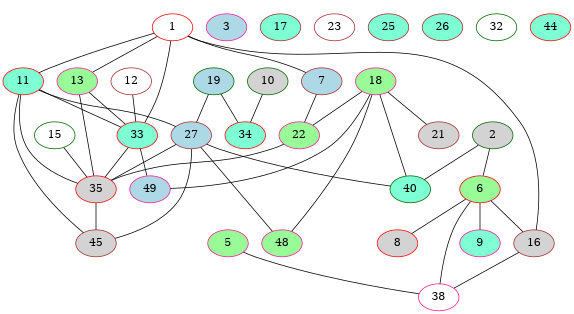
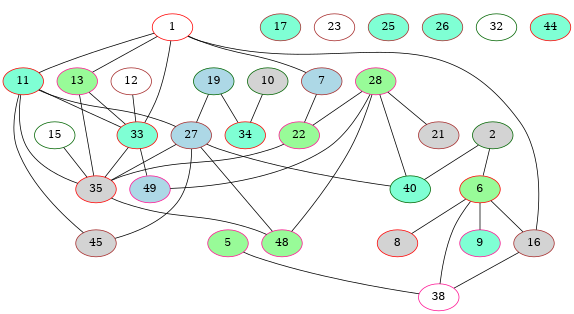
(226, 27) -> none
(376, 81) -> (376, 81)
(96, 216) -> (189, 216)
